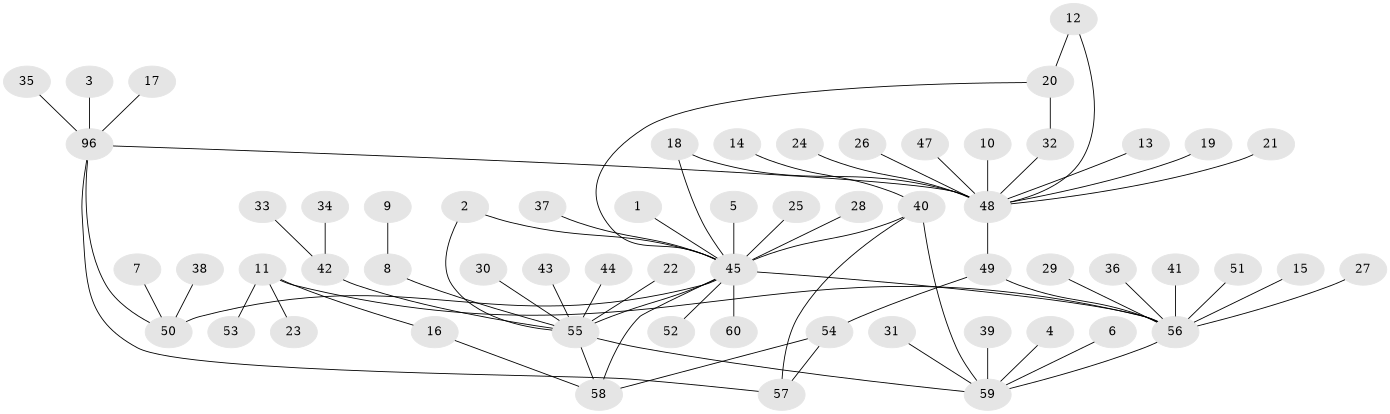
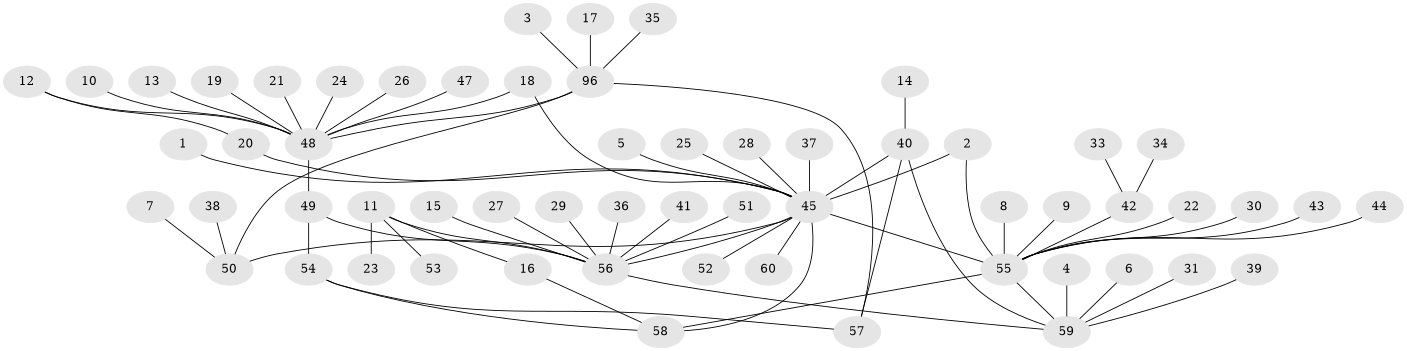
(1050, 144) -> none
(388, 238) -> (1036, 238)
